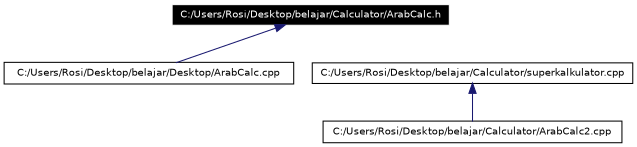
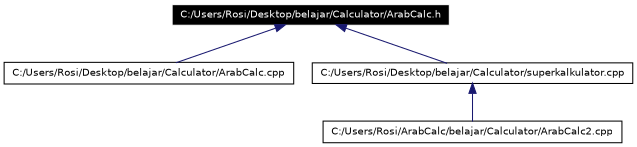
none -> (396, 46)
(149, 73) -> (149, 73)
(473, 132) -> (473, 132)
